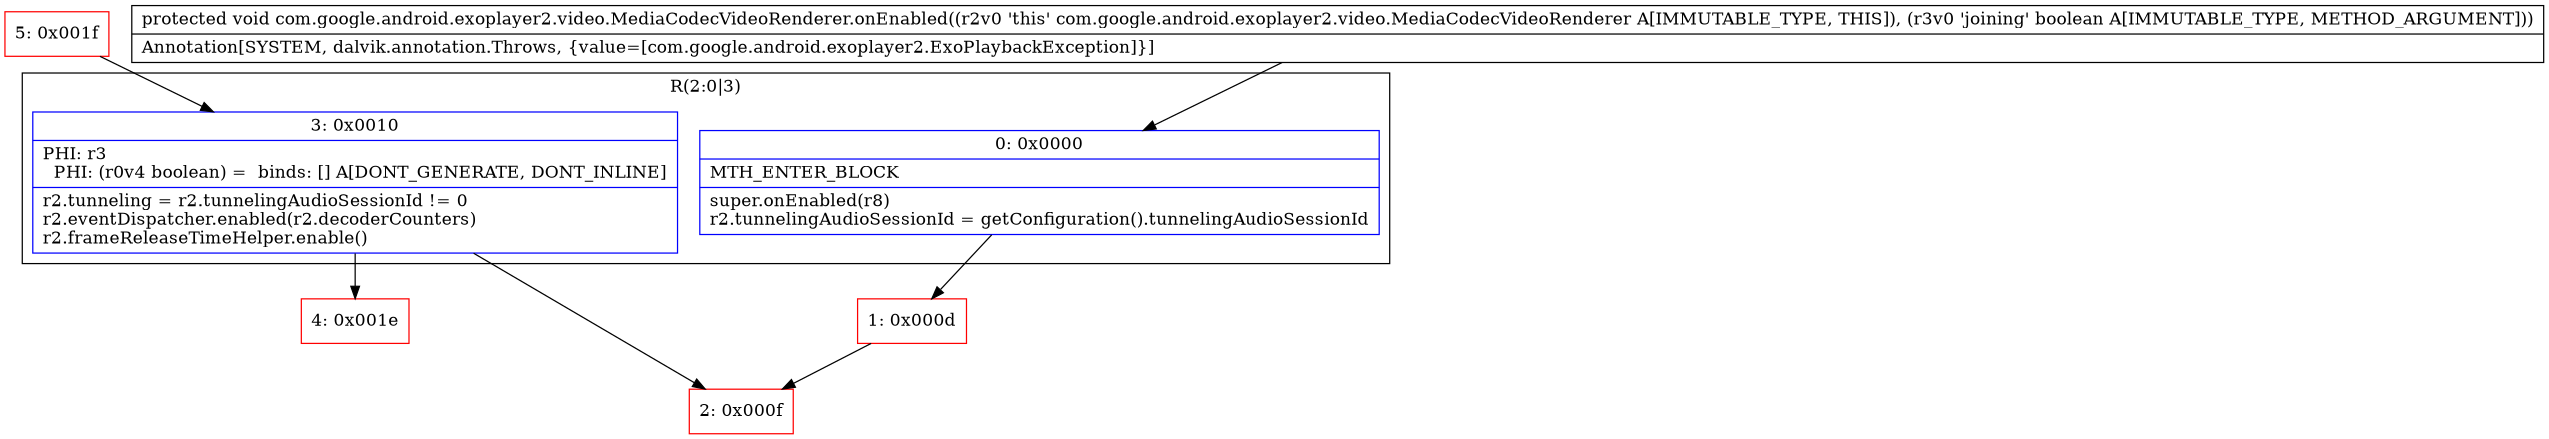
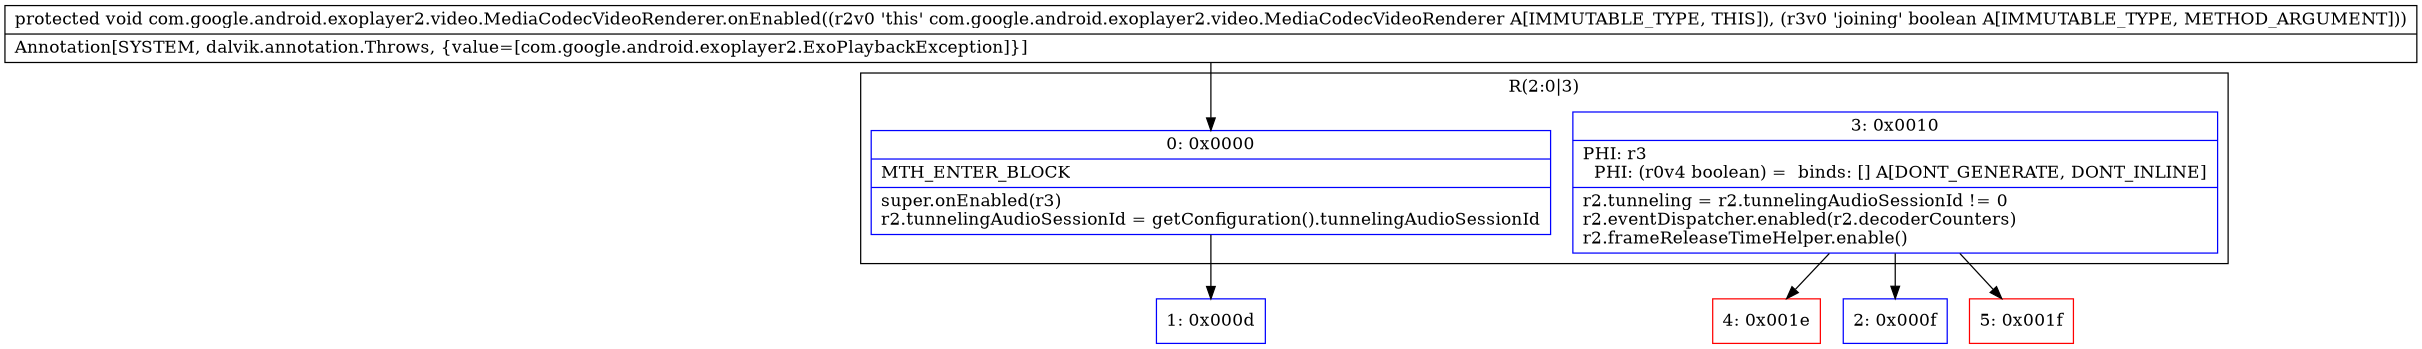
(151, 81) -> (1976, 271)
(800, 201) -> (971, 201)
(912, 321) -> (1211, 321)
(832, 363) -> none
(741, 411) -> (1895, 321)
